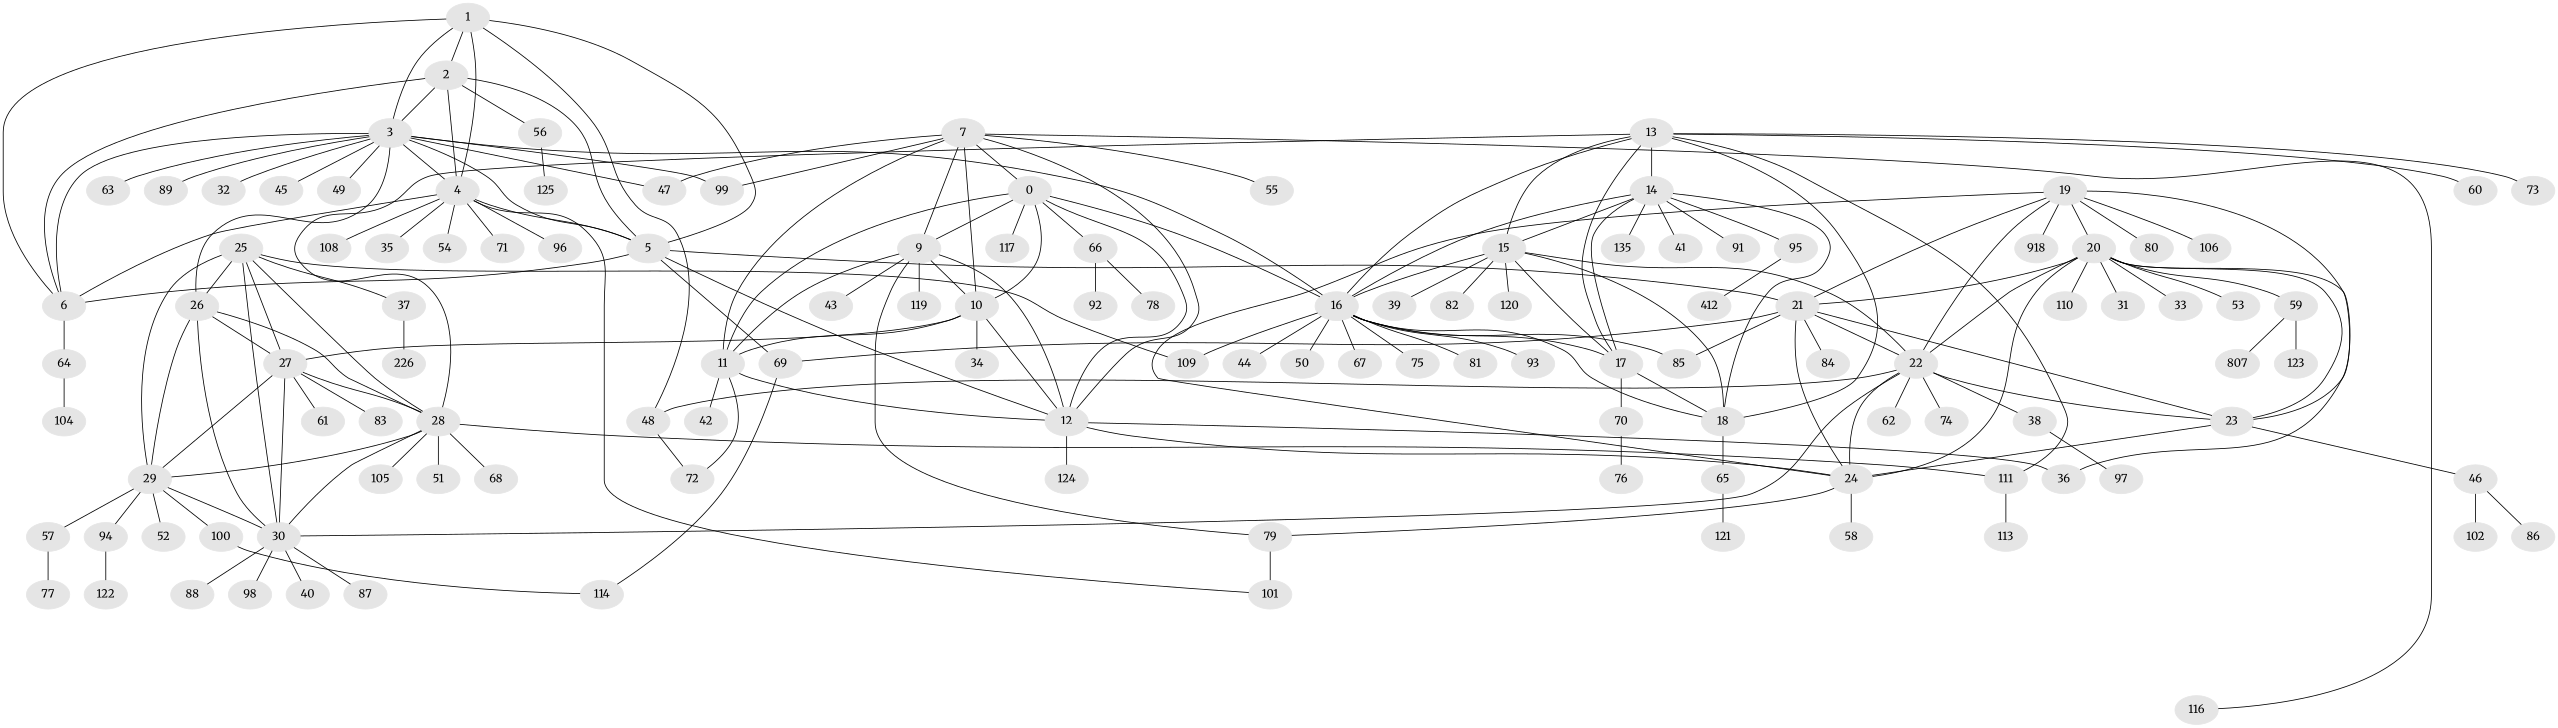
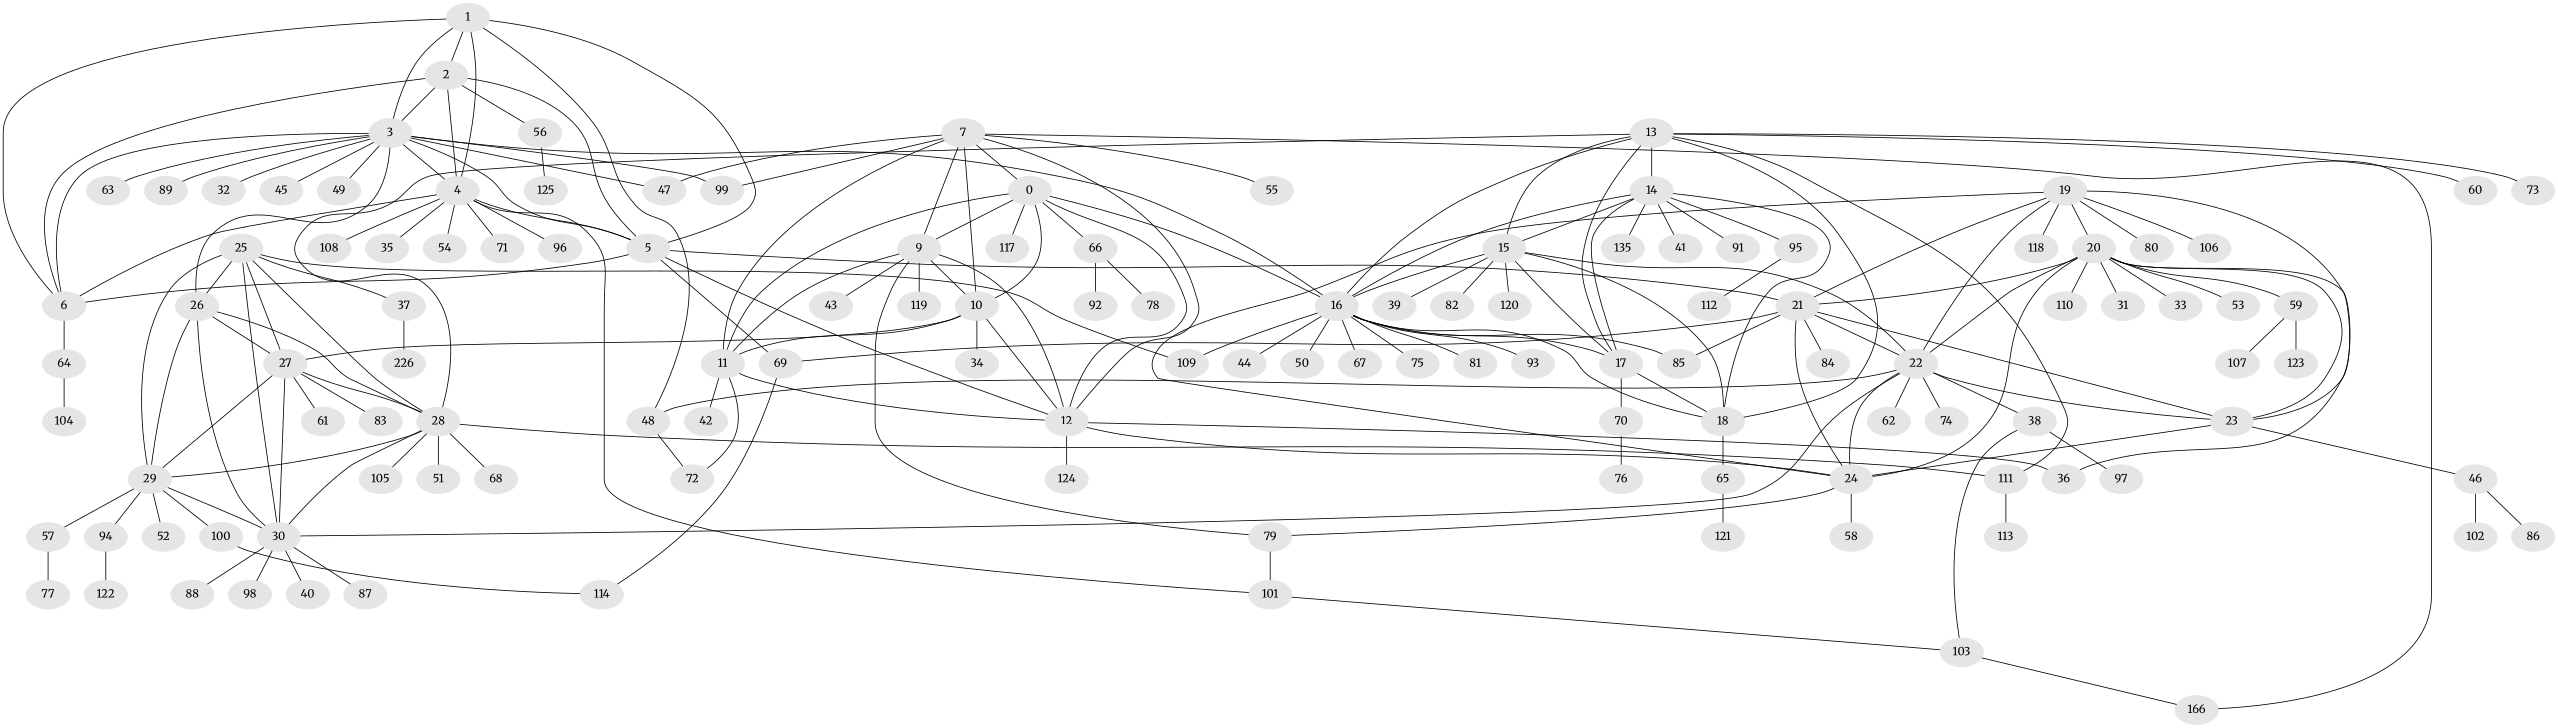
(2036, 248) -> (2036, 248)
(1709, 306) -> (1709, 306)
(2237, 364) -> (2237, 364)
none -> (1962, 652)
(2197, 710) -> (2197, 710)
